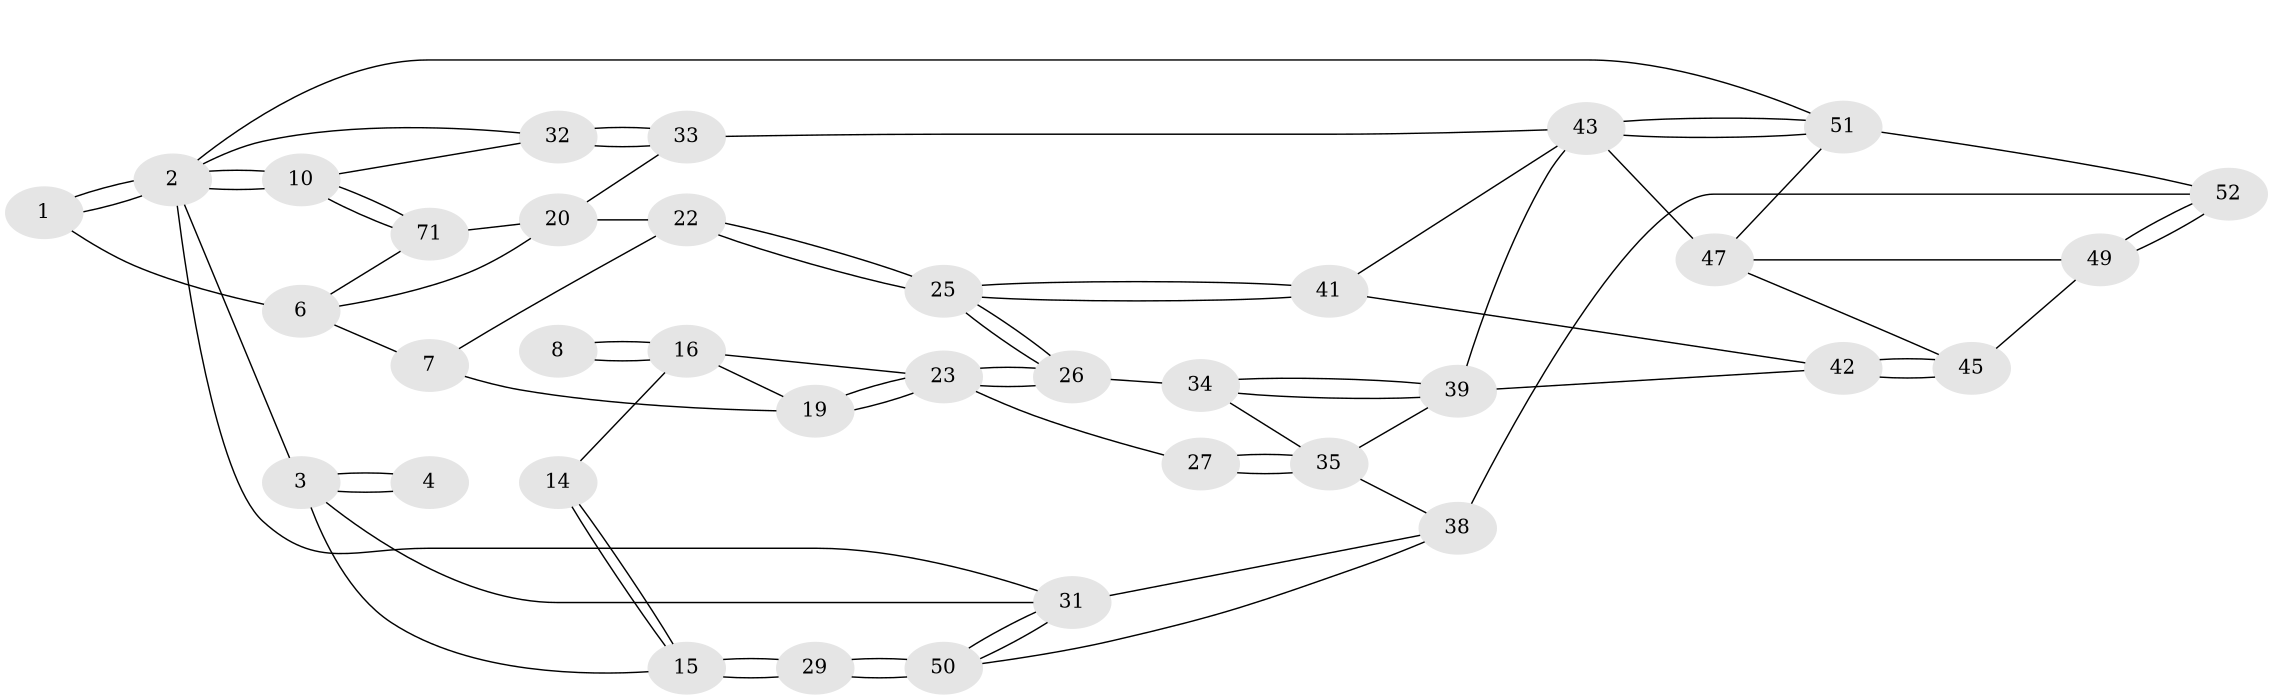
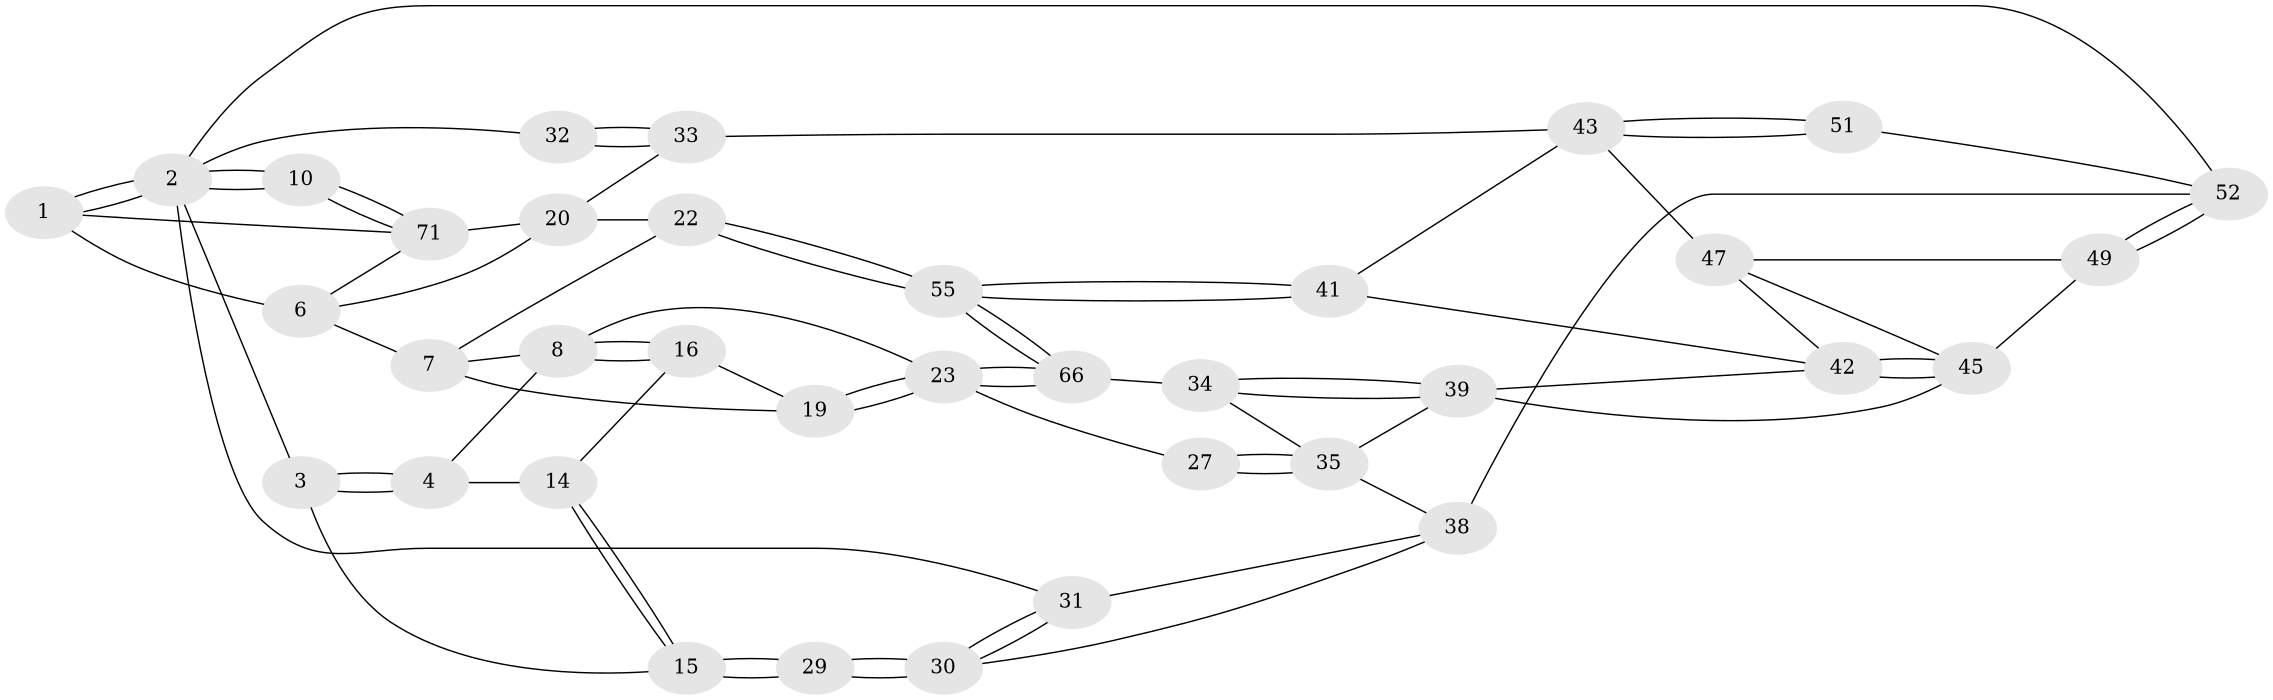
(995, 60) -> (1204, 6)
(430, 158) -> none
(1787, 185) -> (1779, 314)
none -> (237, 224)
(1508, 254) -> (1720, 421)
(944, 291) -> (944, 291)
none -> (494, 358)
(815, 364) -> (752, 312)
(1072, 377) -> (1072, 377)
none -> (494, 417)
none -> (494, 483)
(667, 603) -> none
(944, 668) -> (944, 668)
